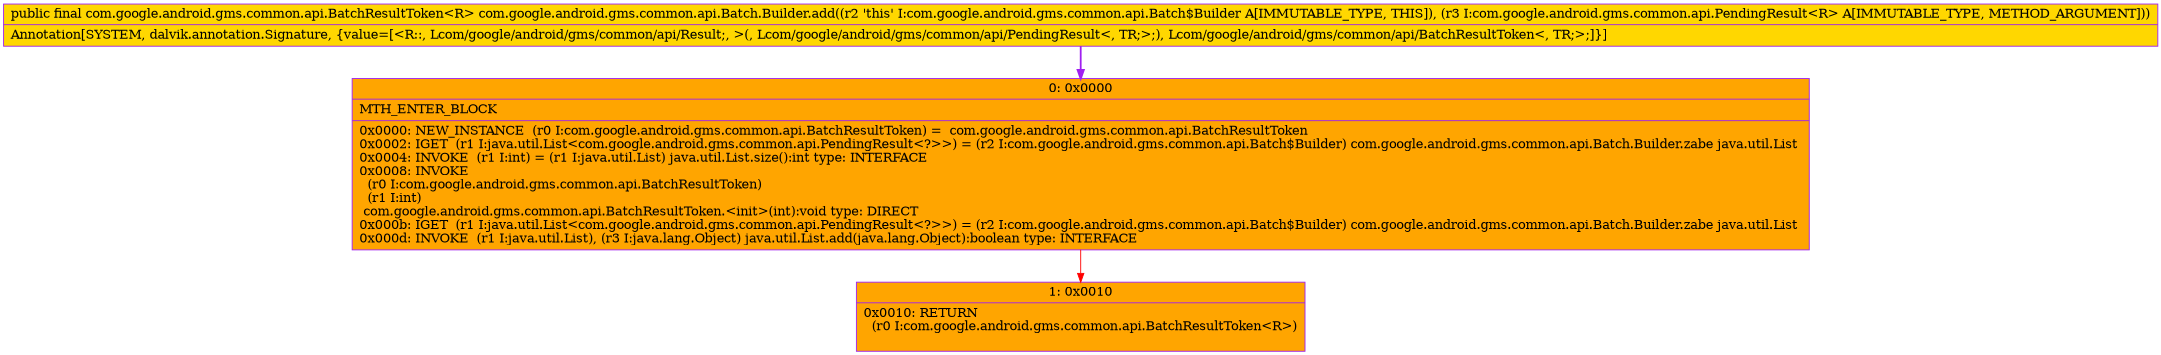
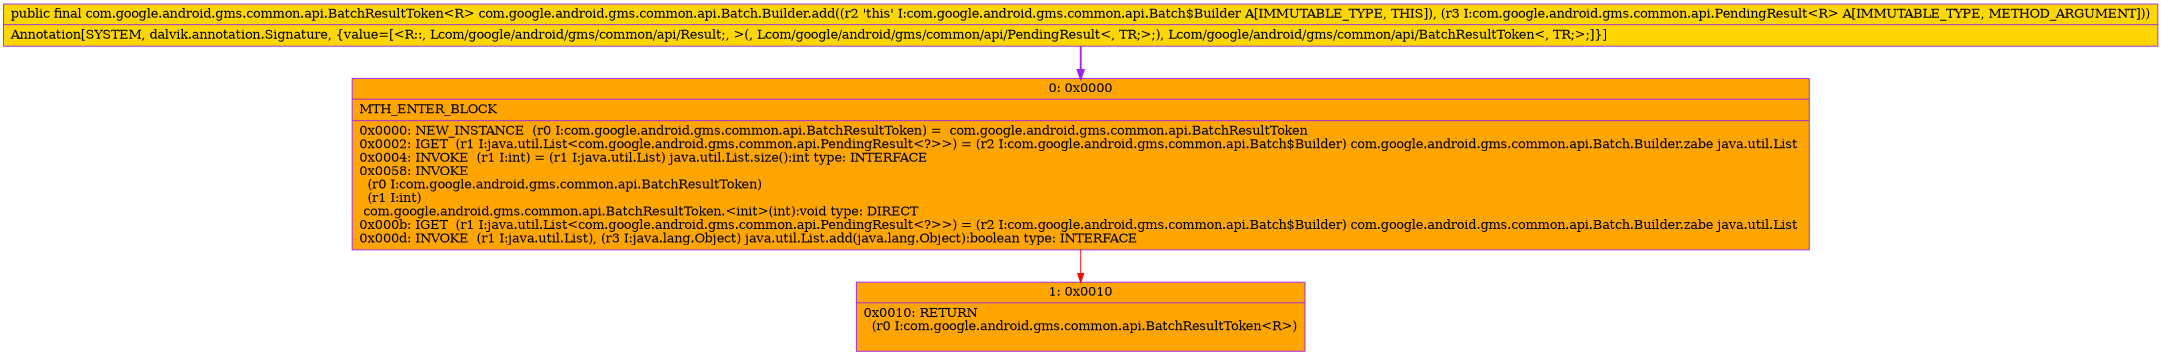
(418, 171) -> (418, 171)
